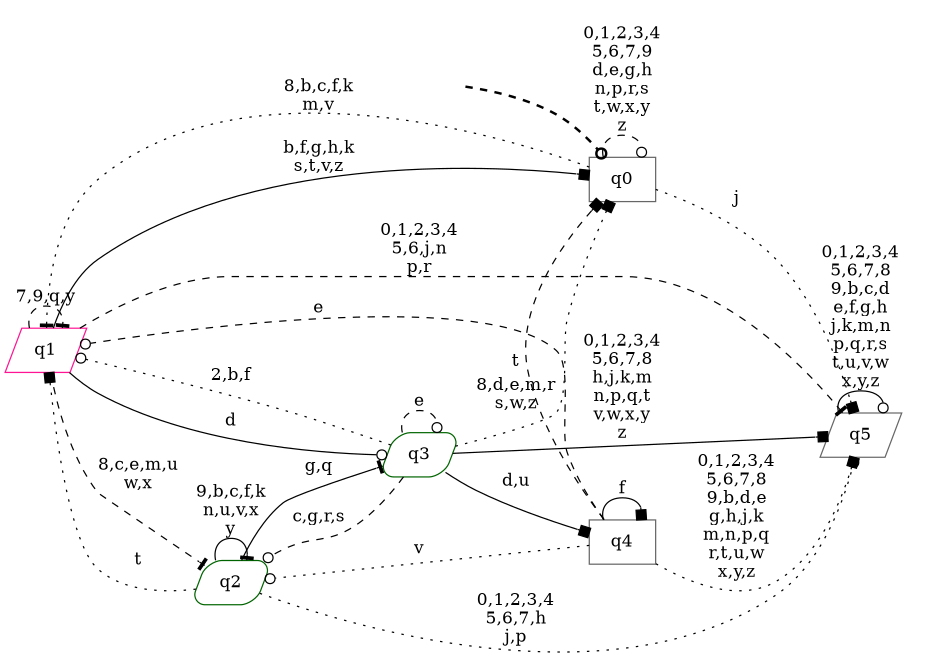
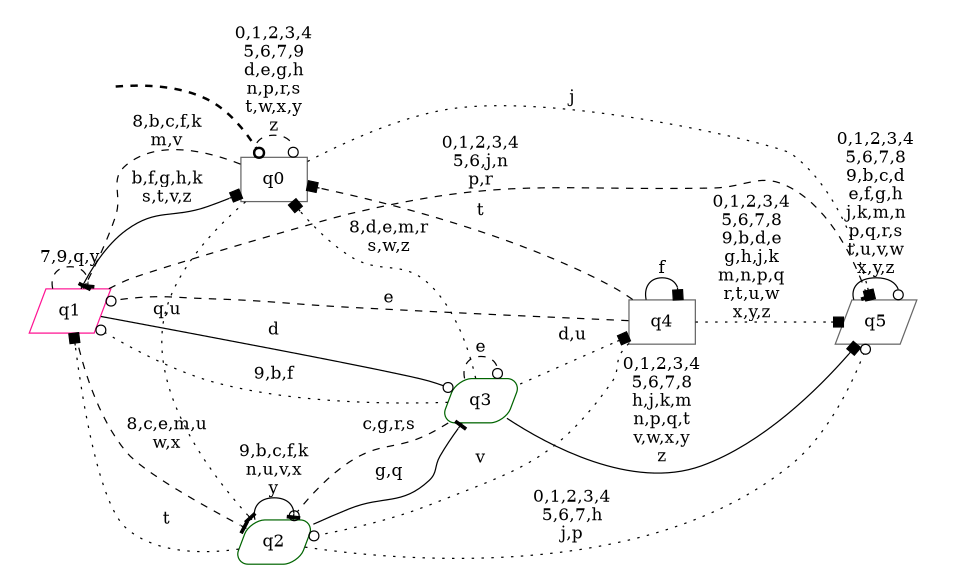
(262, 117) -> (124, 168)
none -> (163, 347)
(231, 376) -> (274, 374)
(509, 505) -> (569, 363)
